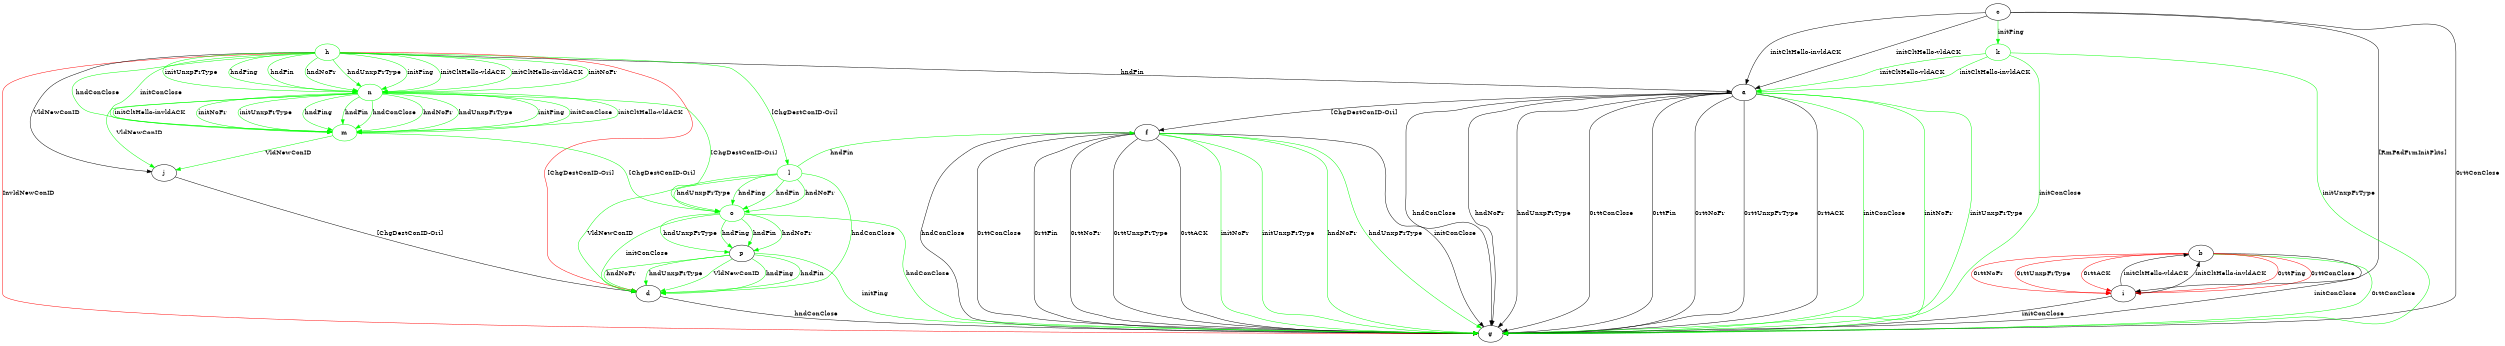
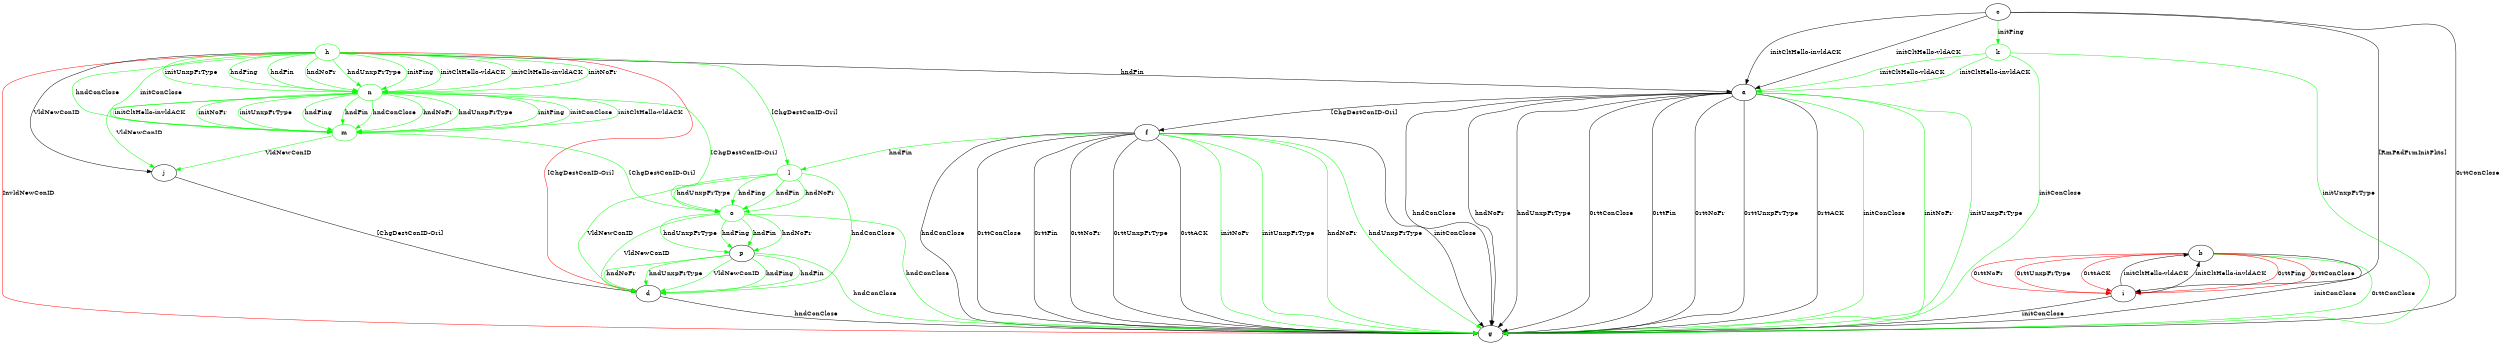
(961, 136) -> (969, 141)
(648, 253) -> (648, 253)
(876, 294) -> (876, 294)
